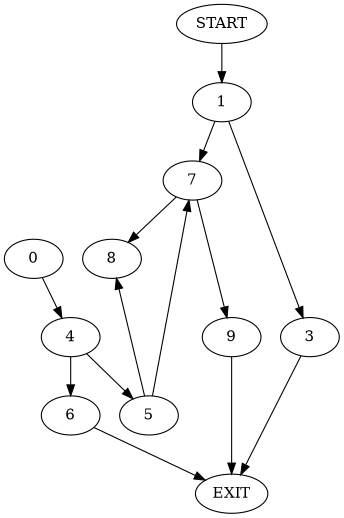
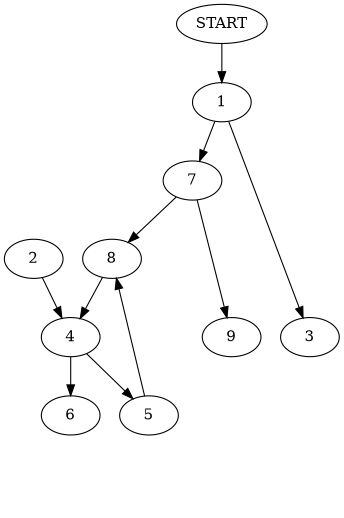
(34, 259) -> (34, 259)
none -> (94, 293)
(170, 303) -> none
(232, 494) -> none
